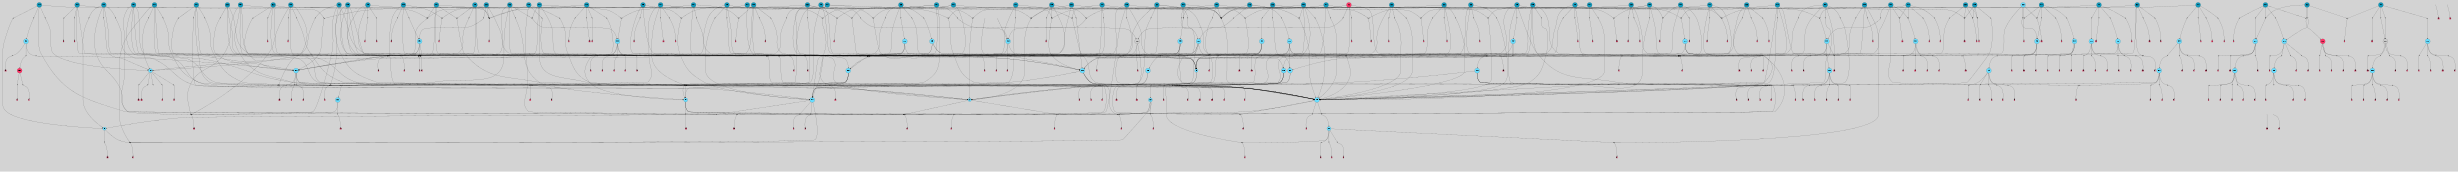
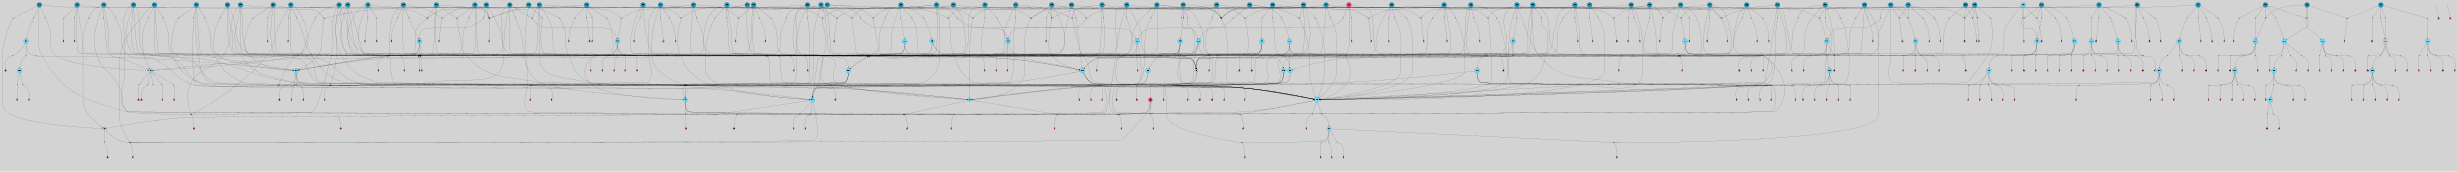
none -> (985, 5)
(1137, 41) -> (1137, 41)
(2323, 41) -> (2323, 41)
(20, 71) -> (20, 71)
(338, 100) -> none
(1150, 100) -> (1150, 100)
none -> (2270, 100)
